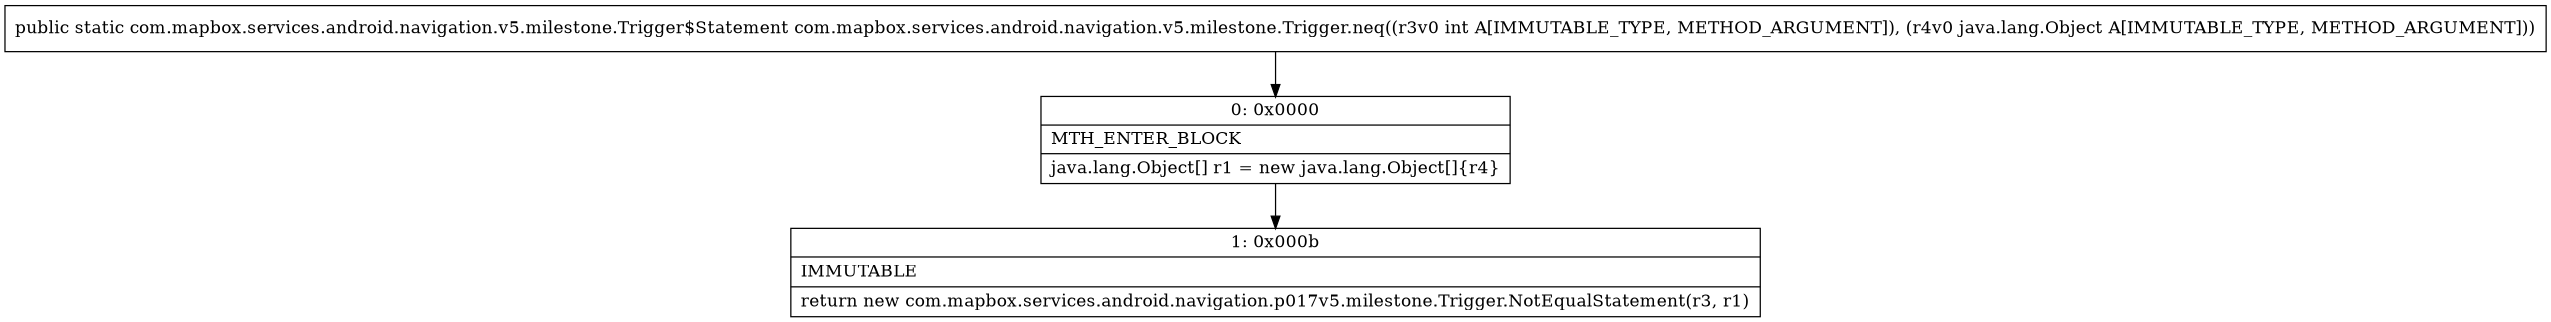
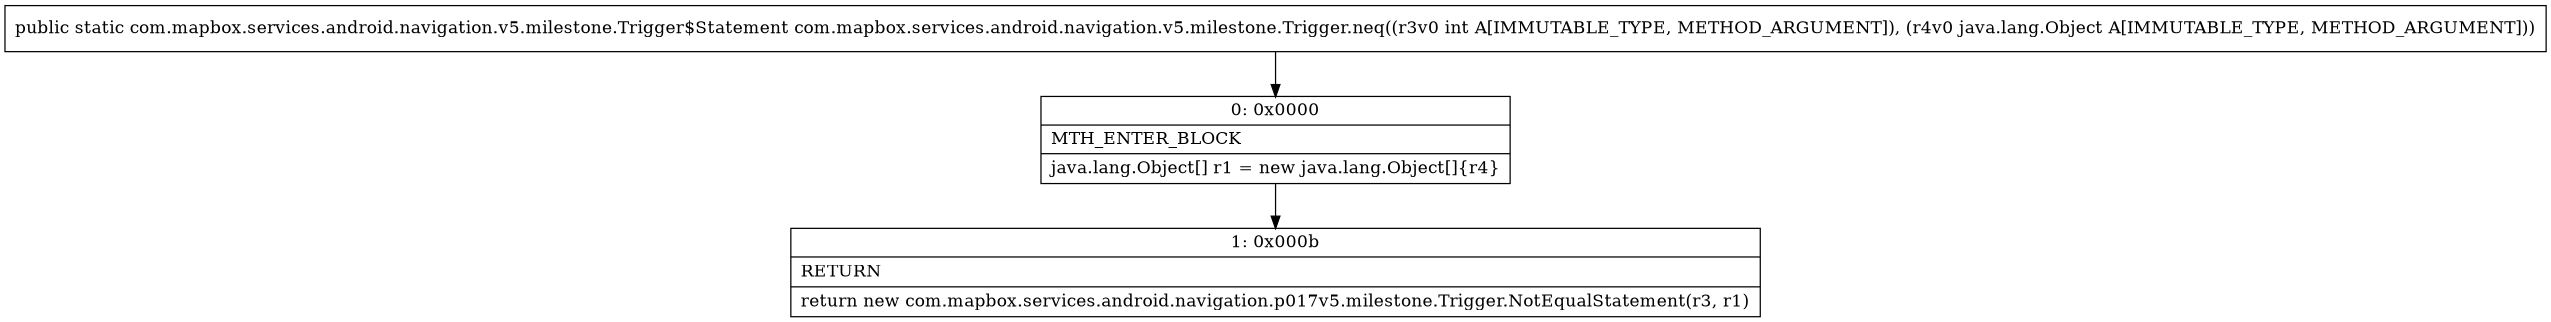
(859, 271) -> (841, 271)
